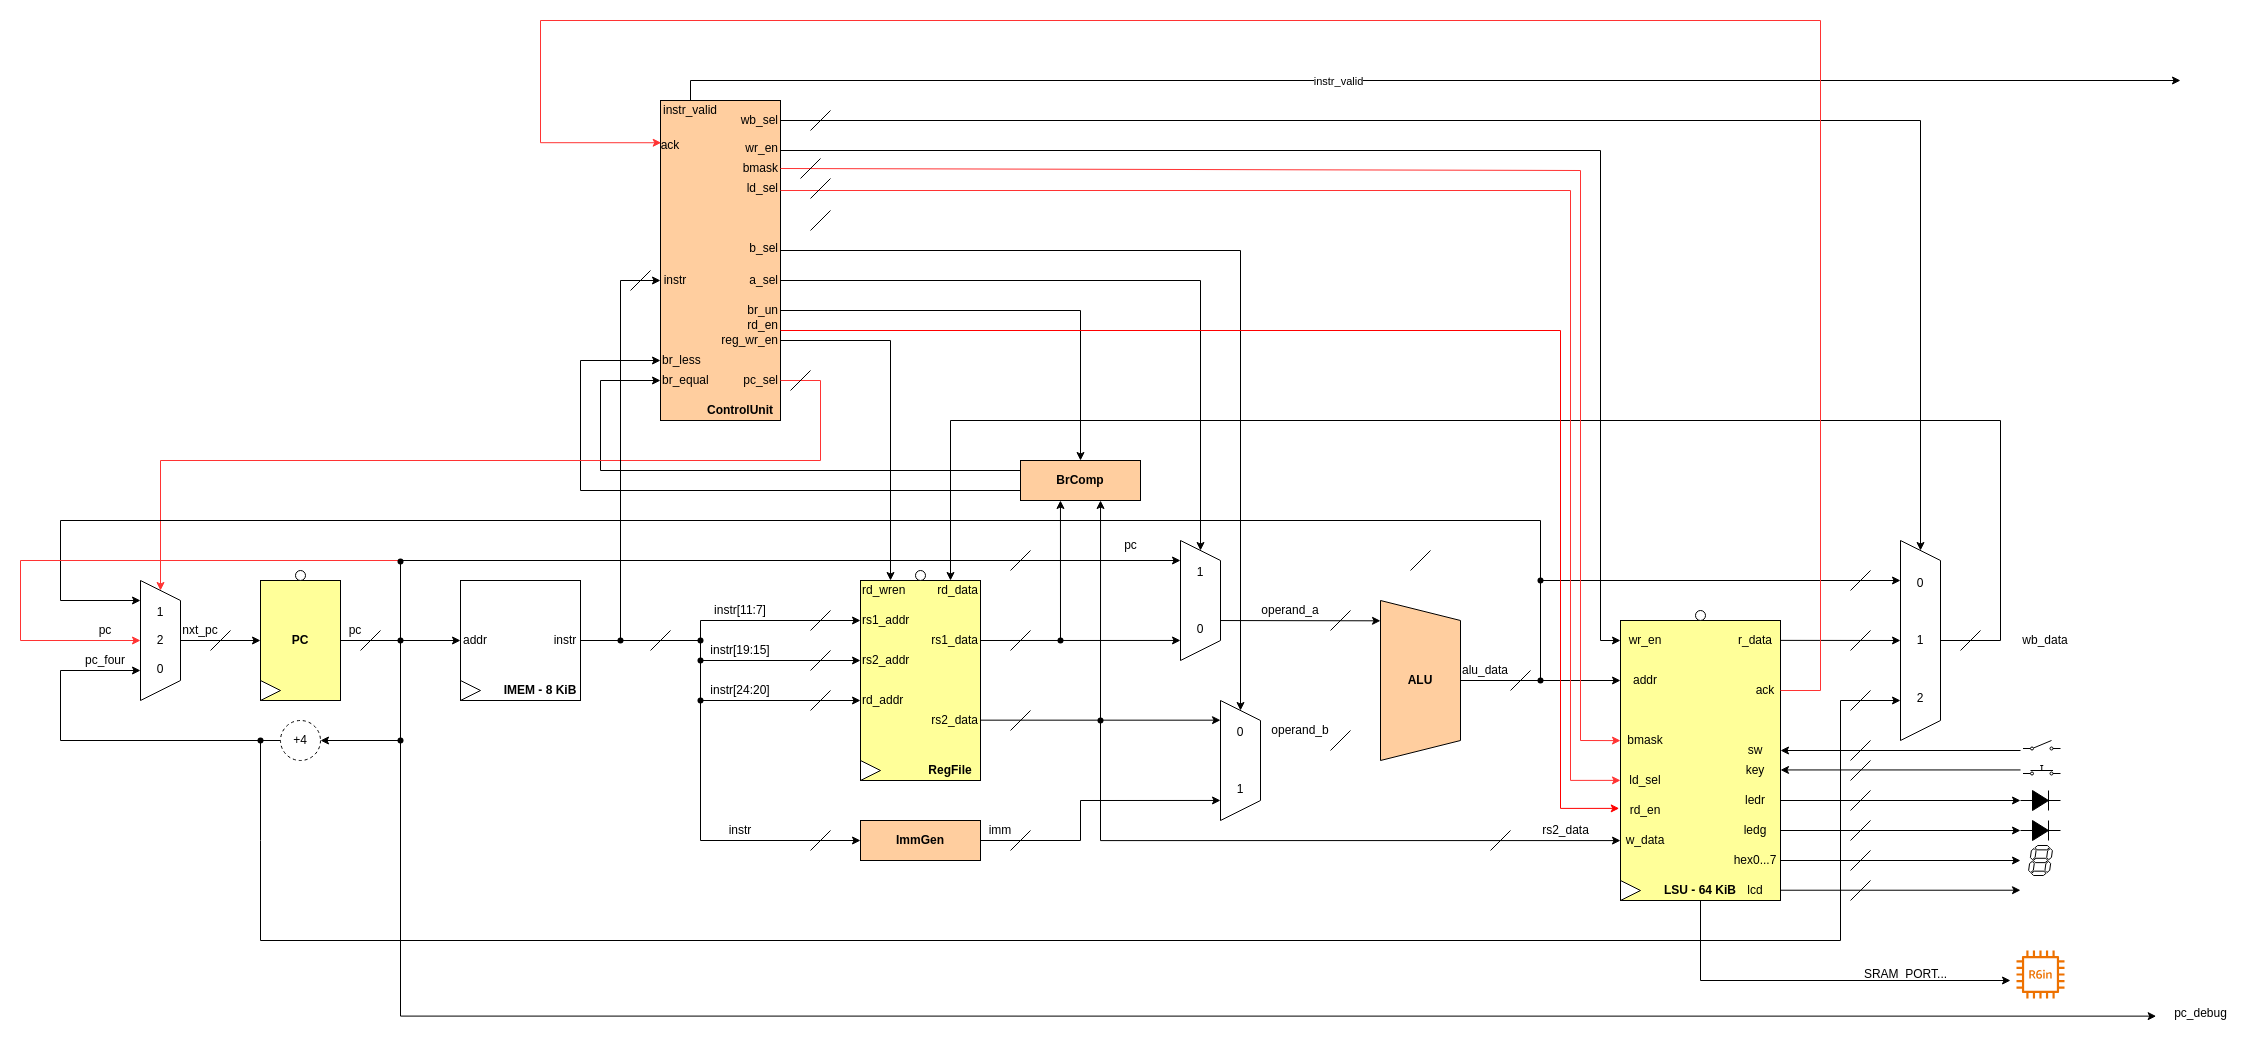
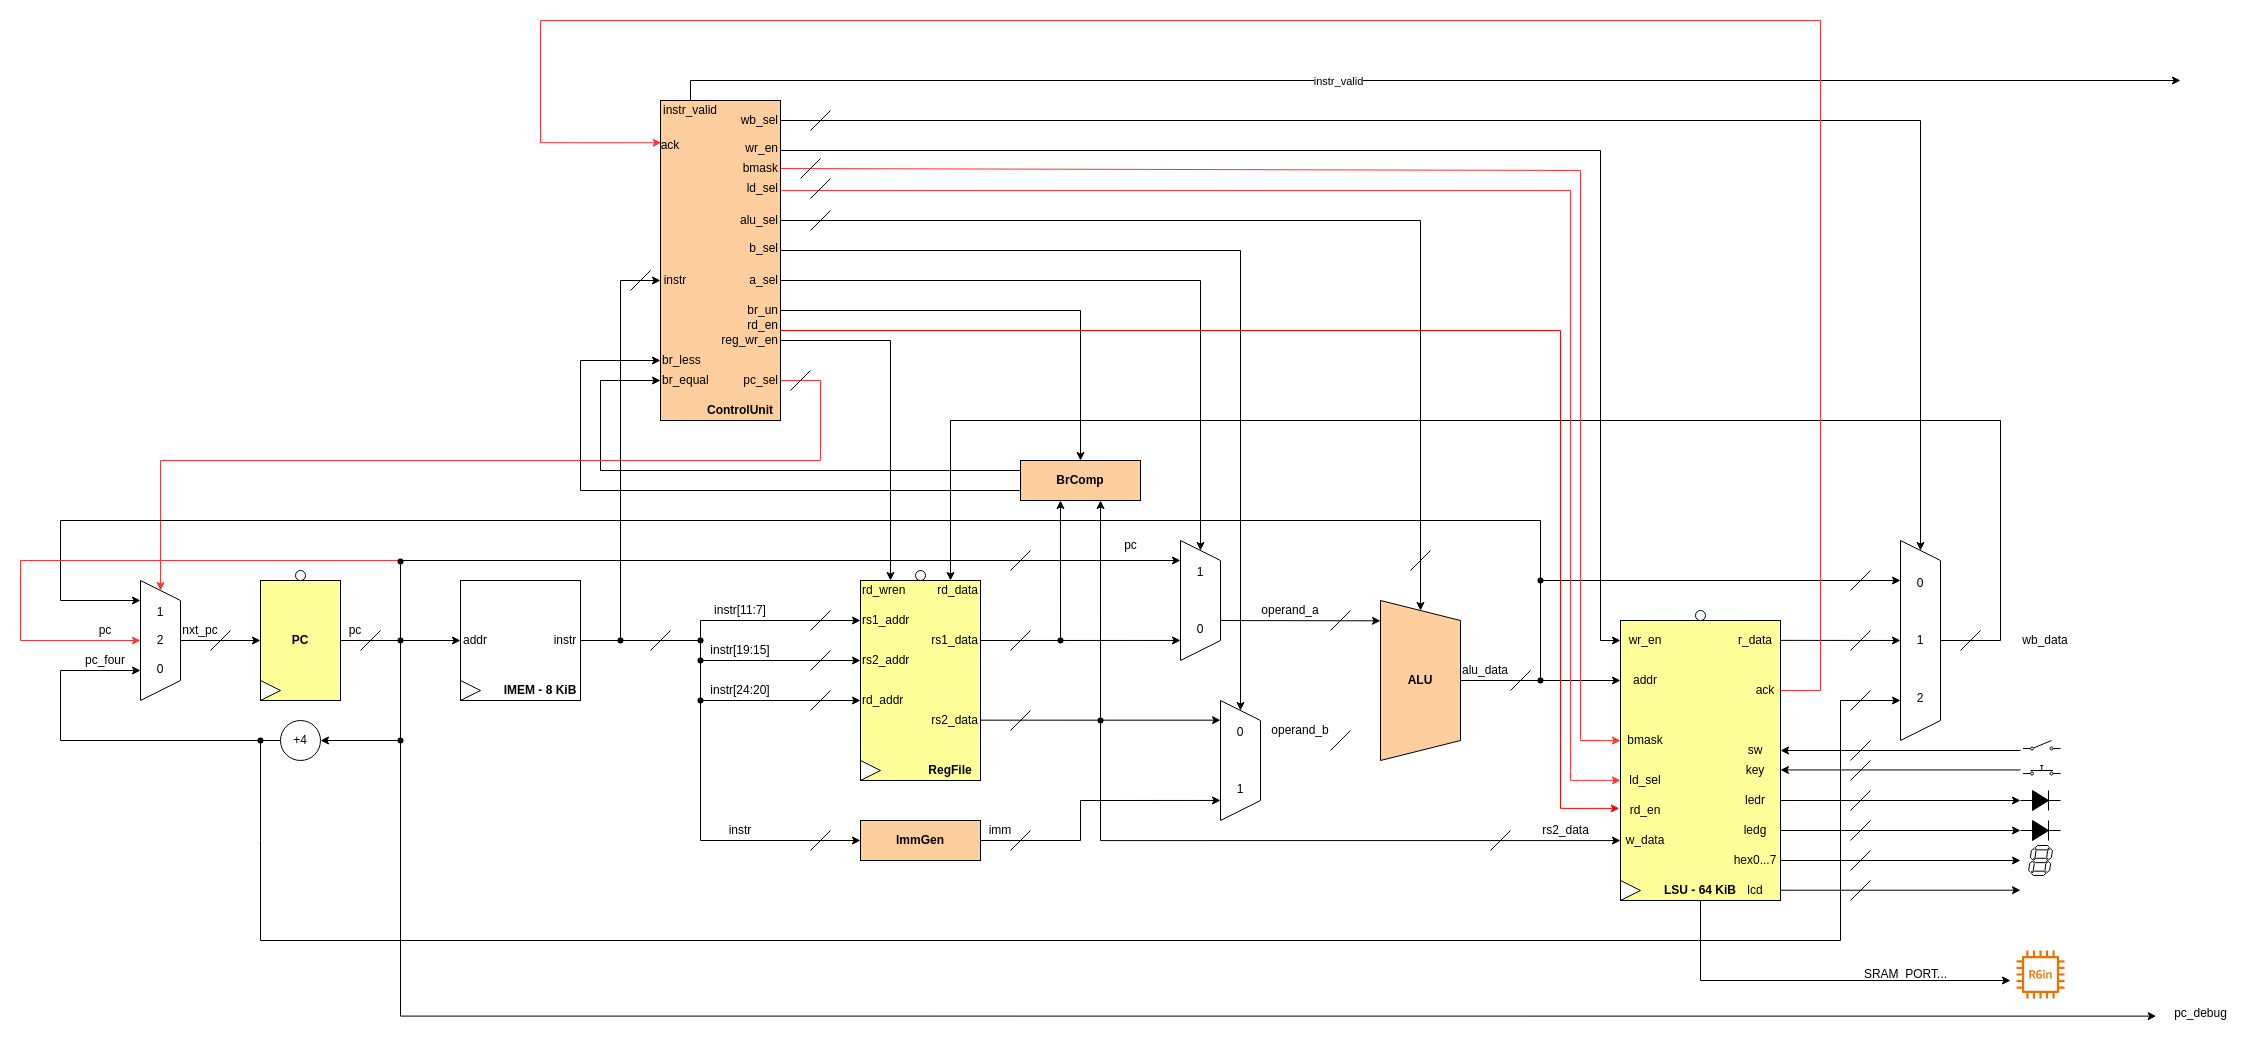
none -> (746, 221)
none -> (1292, 221)
(301, 741) -> (301, 741)
